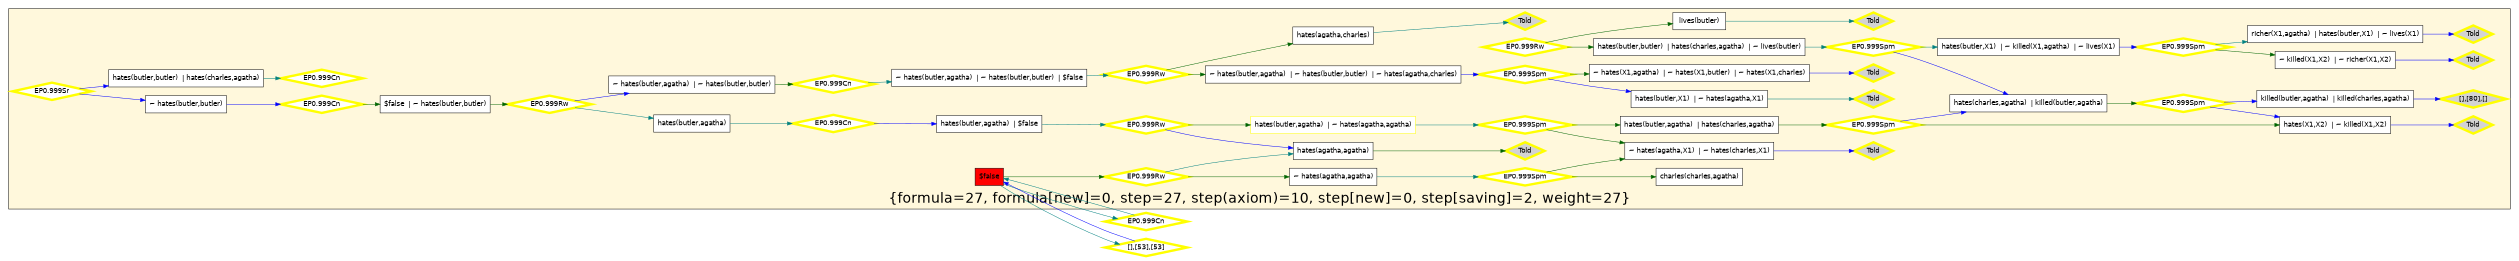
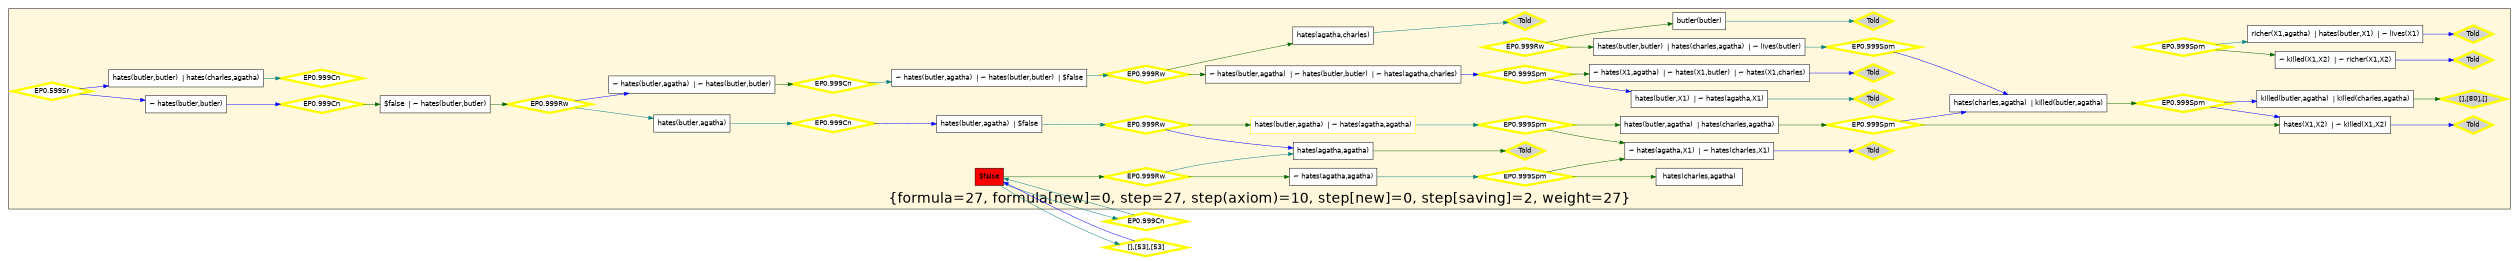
(1699, 21) -> (1699, 21)
(2028, 47) -> none
(52, 91) -> (52, 91)
(2424, 99) -> (2424, 99)
(1699, 177) -> (1699, 177)
